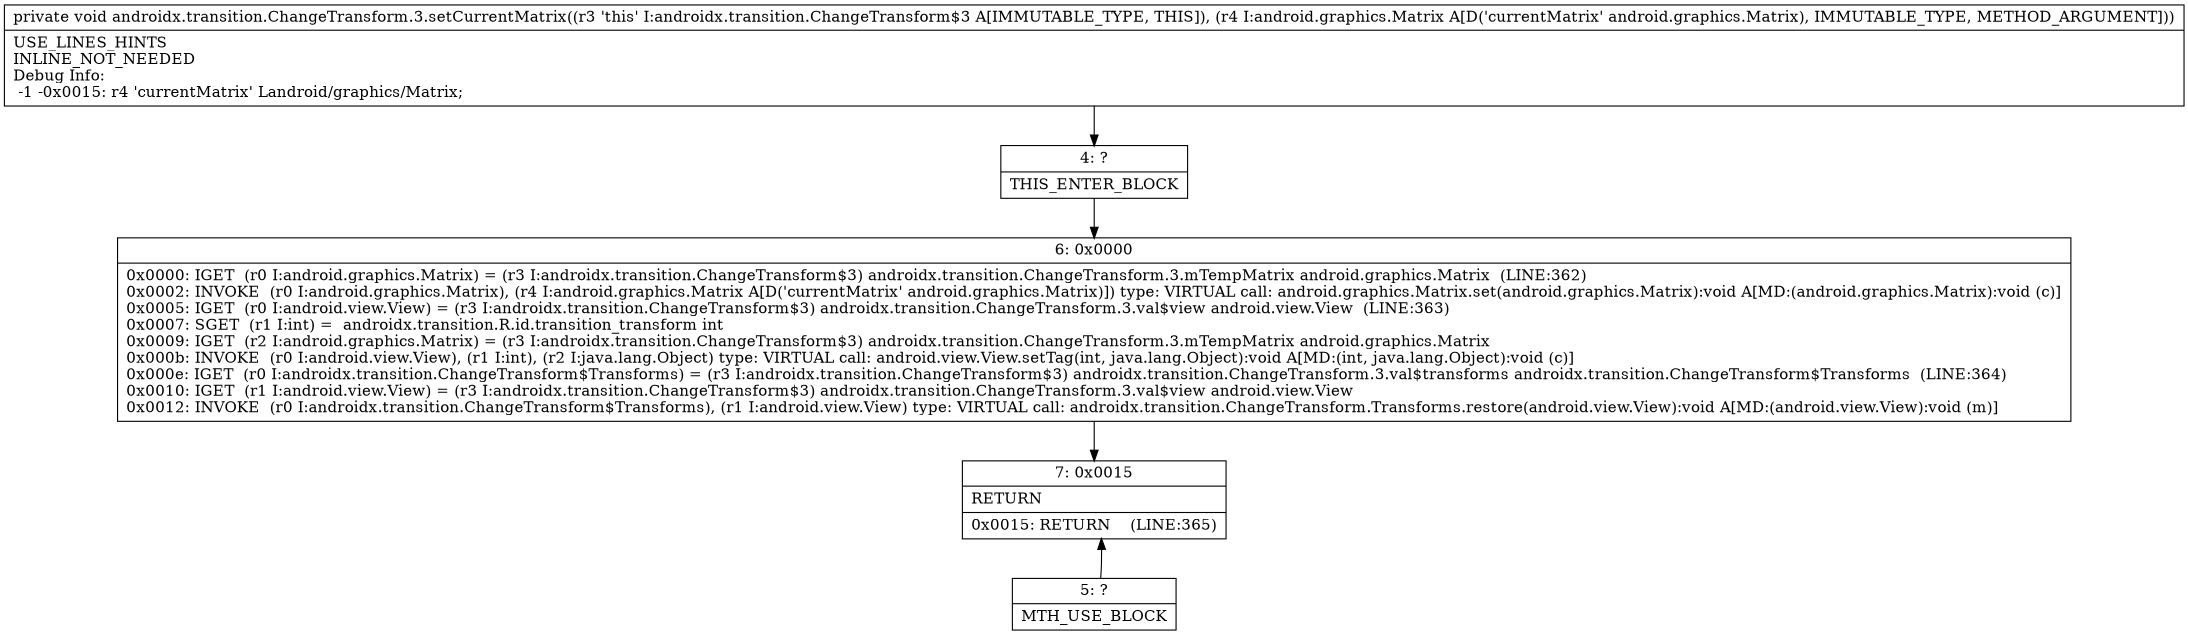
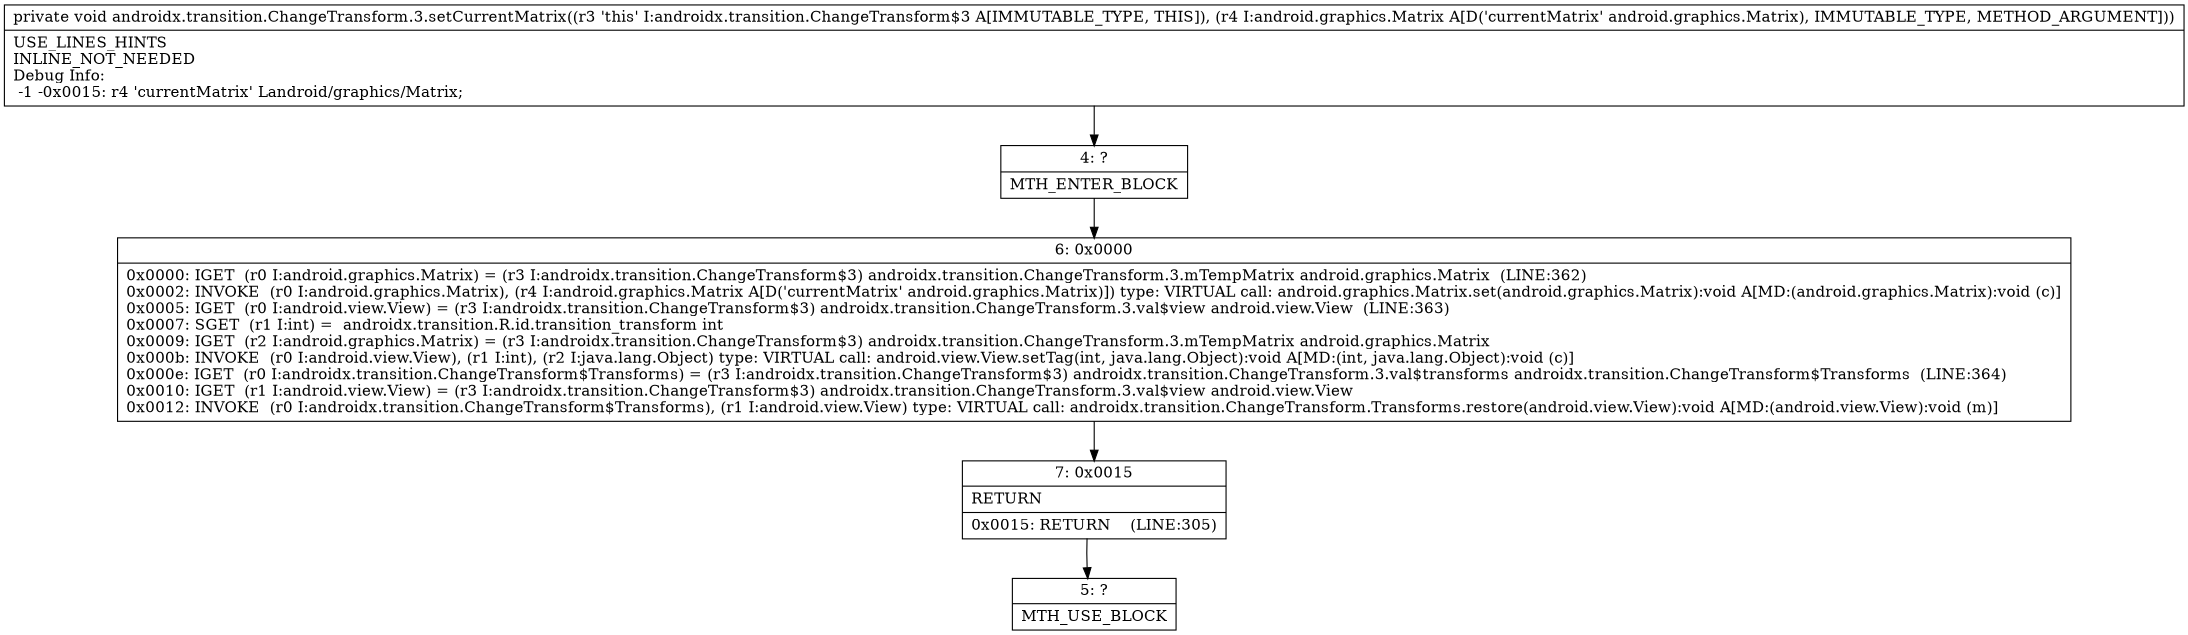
(1094, 185) -> (1094, 185)
(1094, 525) -> (1094, 525)
(1101, 564) -> (1087, 553)
